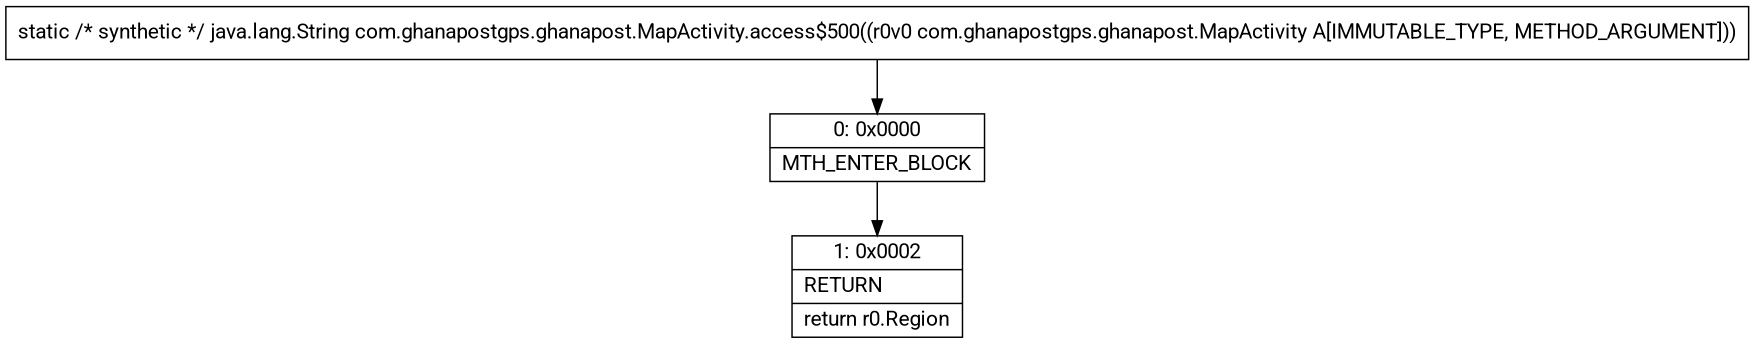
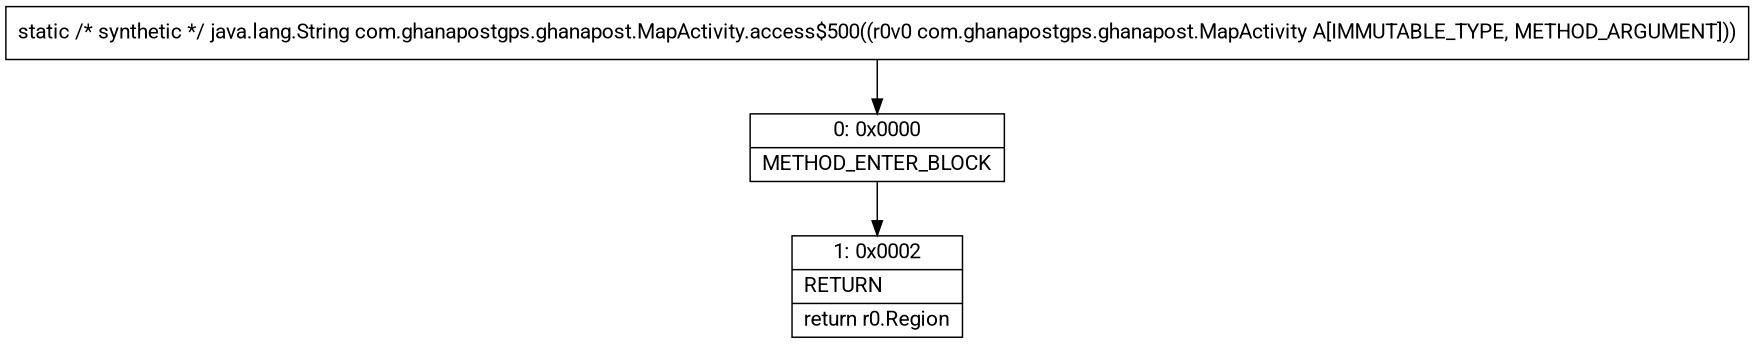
(877, 164) -> (877, 164)
